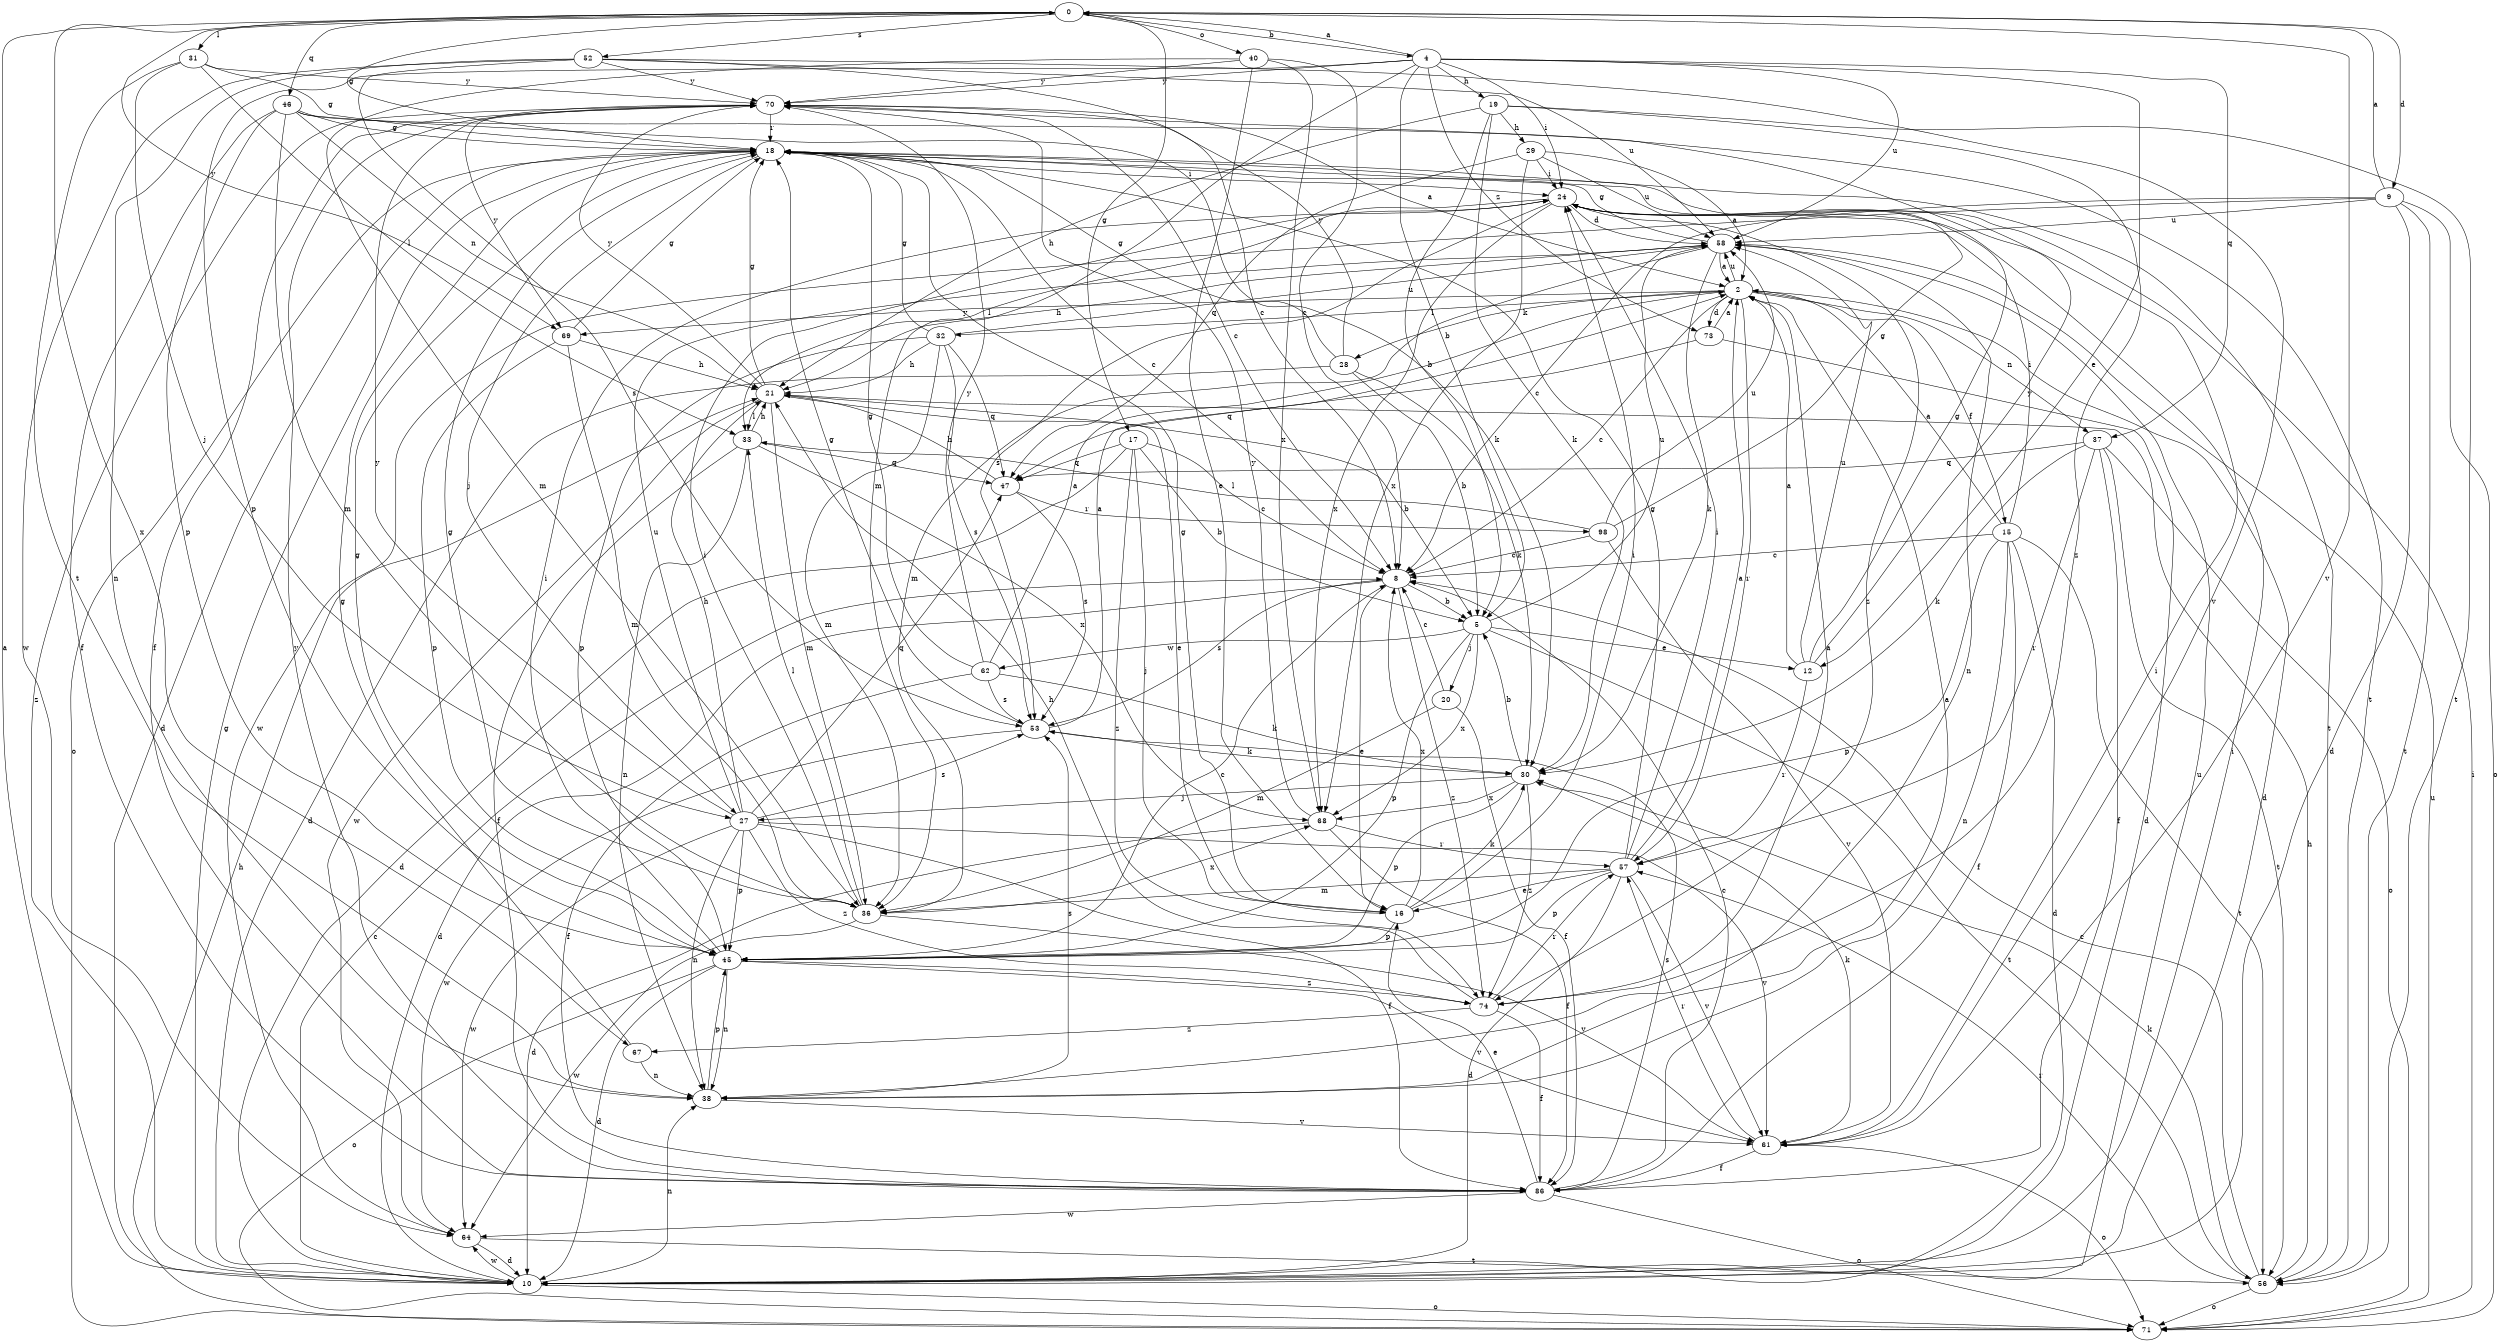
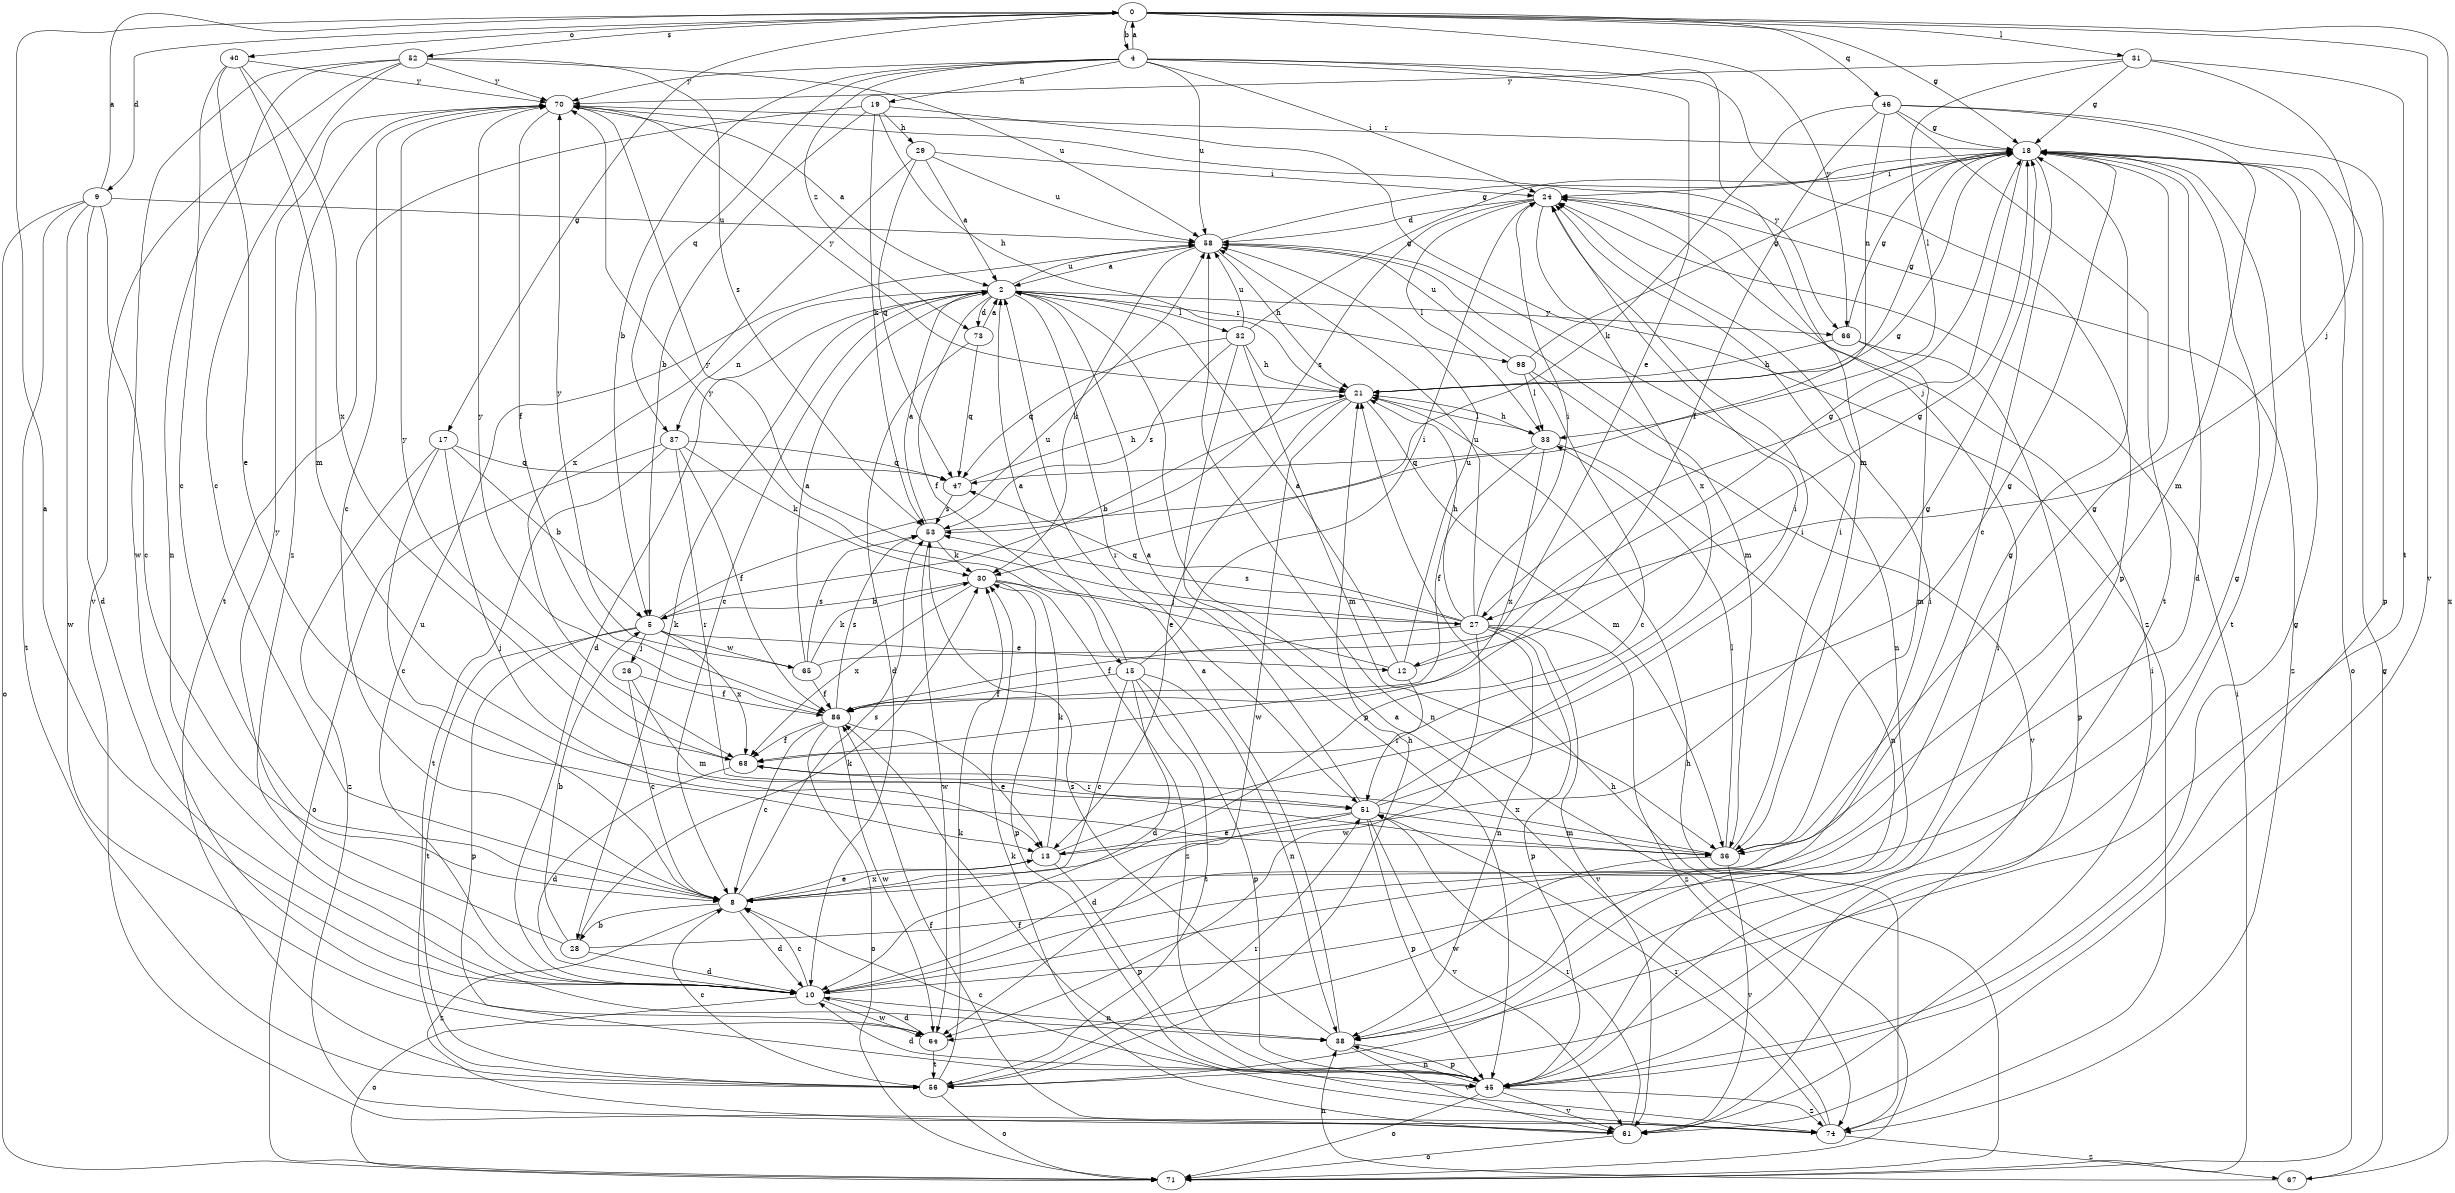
(567, 336) -> (1846, 336)
none -> (1566, 416)
(1570, 446) -> (874, 320)
(1298, 524) -> (1248, 318)
(1435, 599) -> (648, 910)
(986, 671) -> (807, 671)
(1446, 700) -> (627, 671)
(467, 795) -> none
(2433, 798) -> (1433, 718)
(1624, 868) -> (1366, 810)
(1400, 914) -> (1046, 856)
(1531, 939) -> (789, 734)
